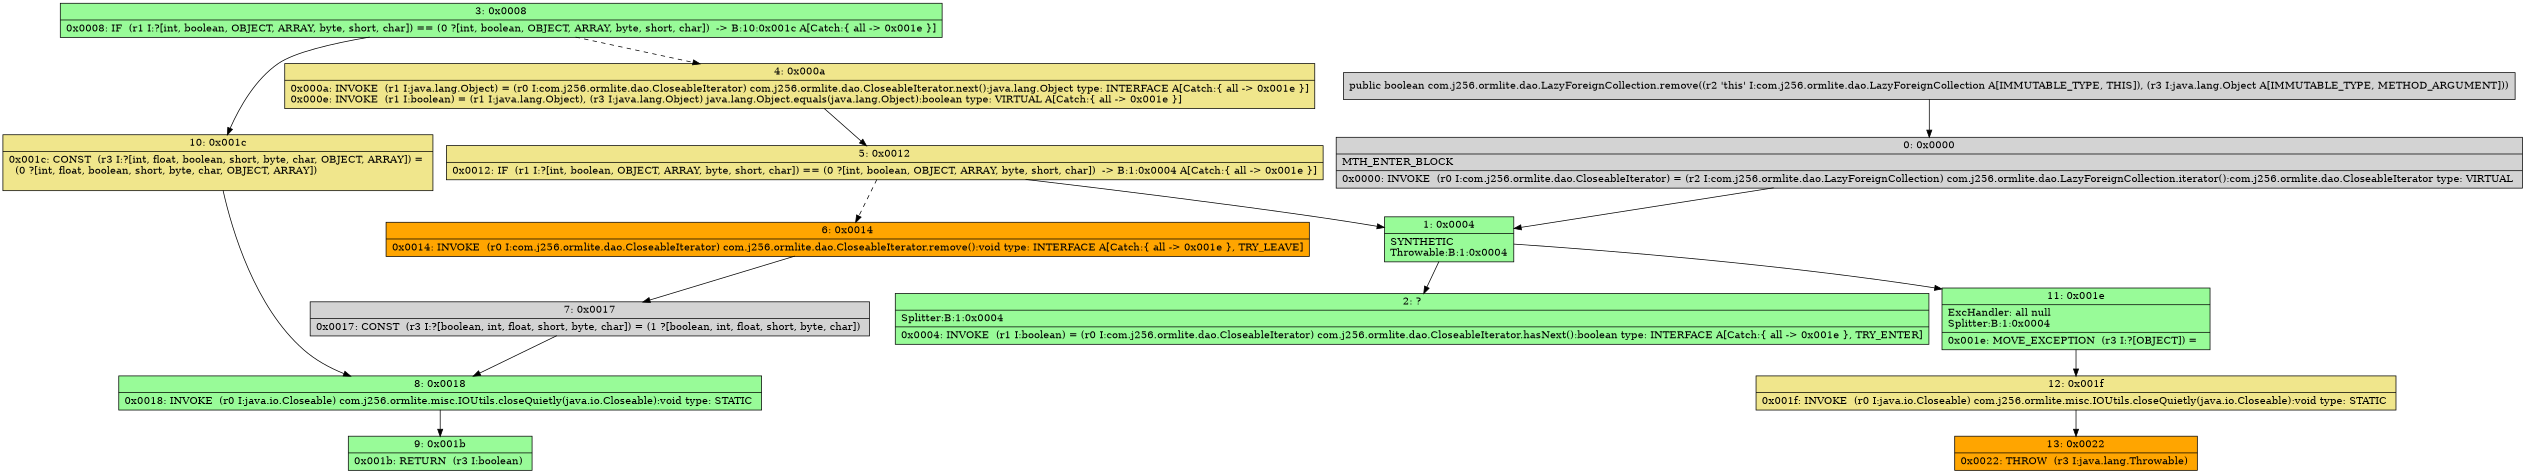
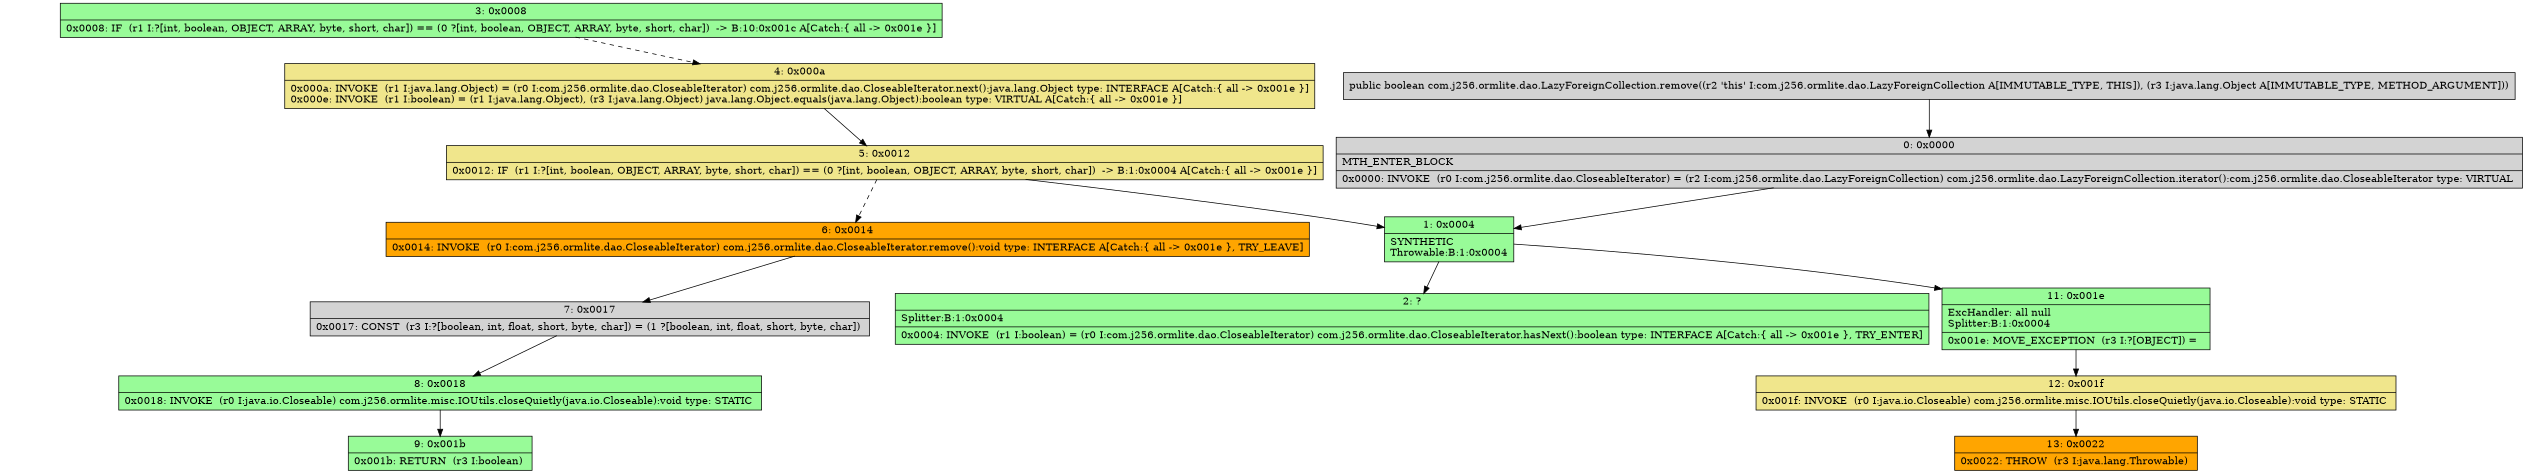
(218, 163) -> none
